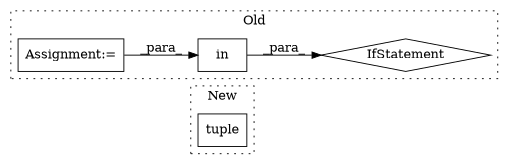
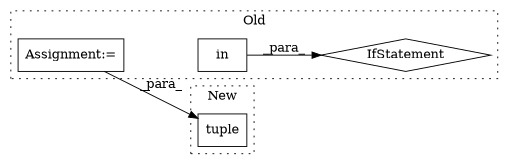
(157, 55) -> (147, 93)
